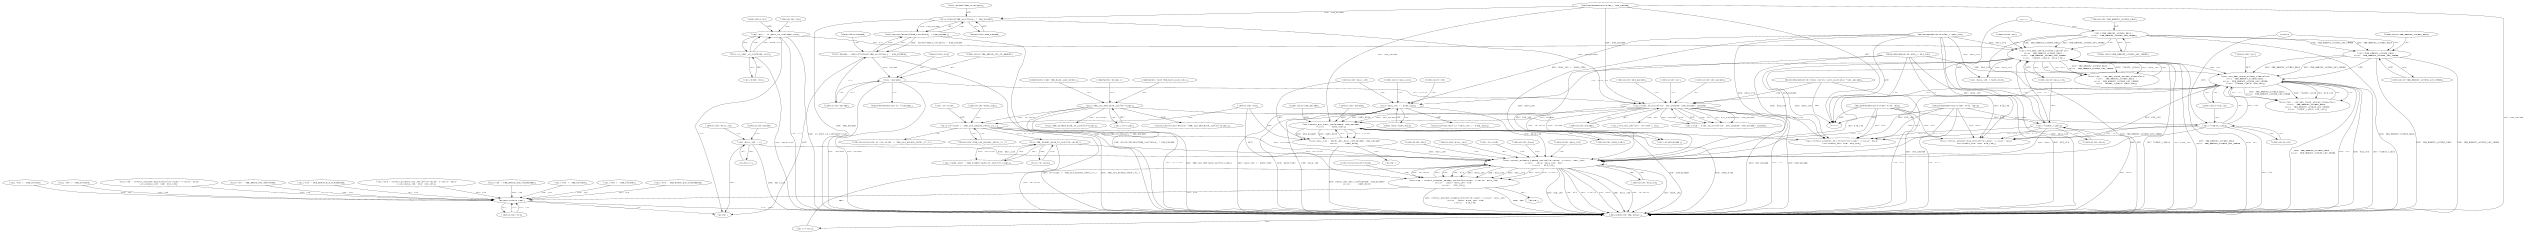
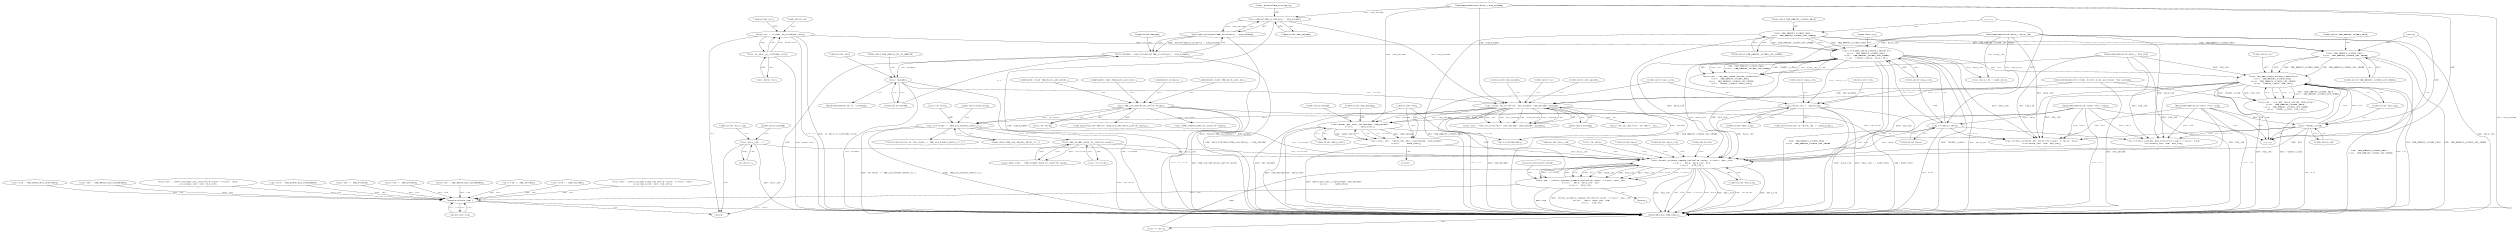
(1569, 67) -> (2014, 67)
none -> (1113, 80)
(1858, 96) -> (2284, 130)
